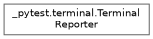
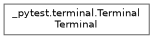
(77, 19) -> (77, 19)
